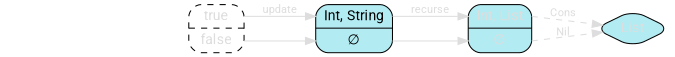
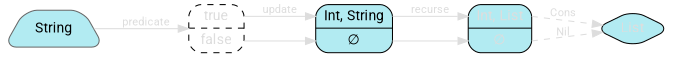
none -> (54, 29)
